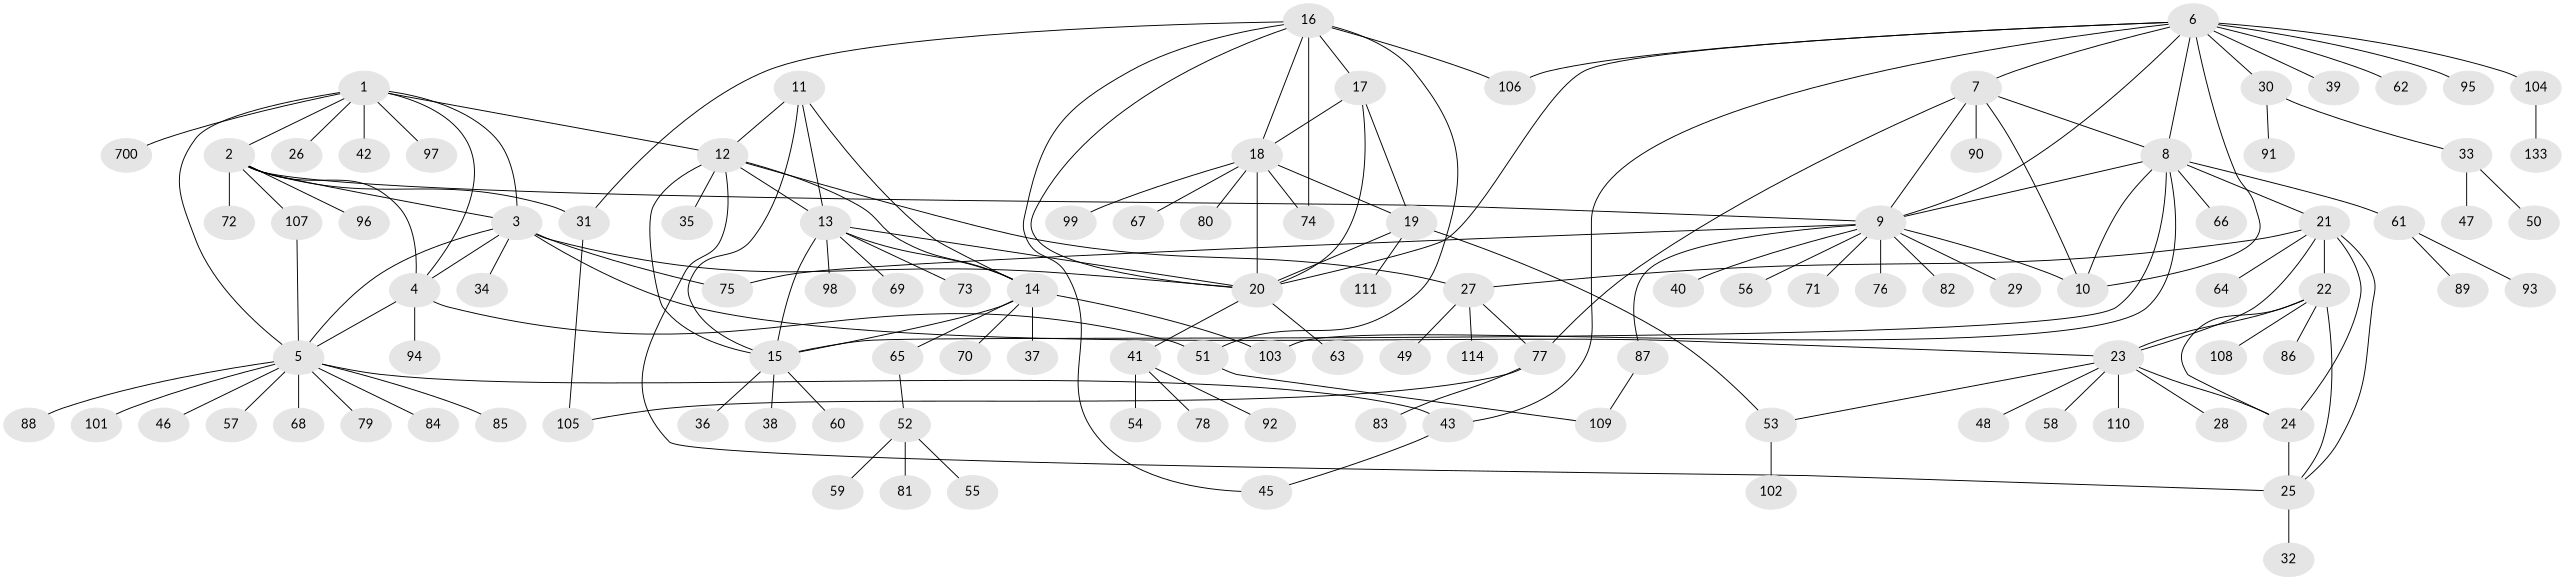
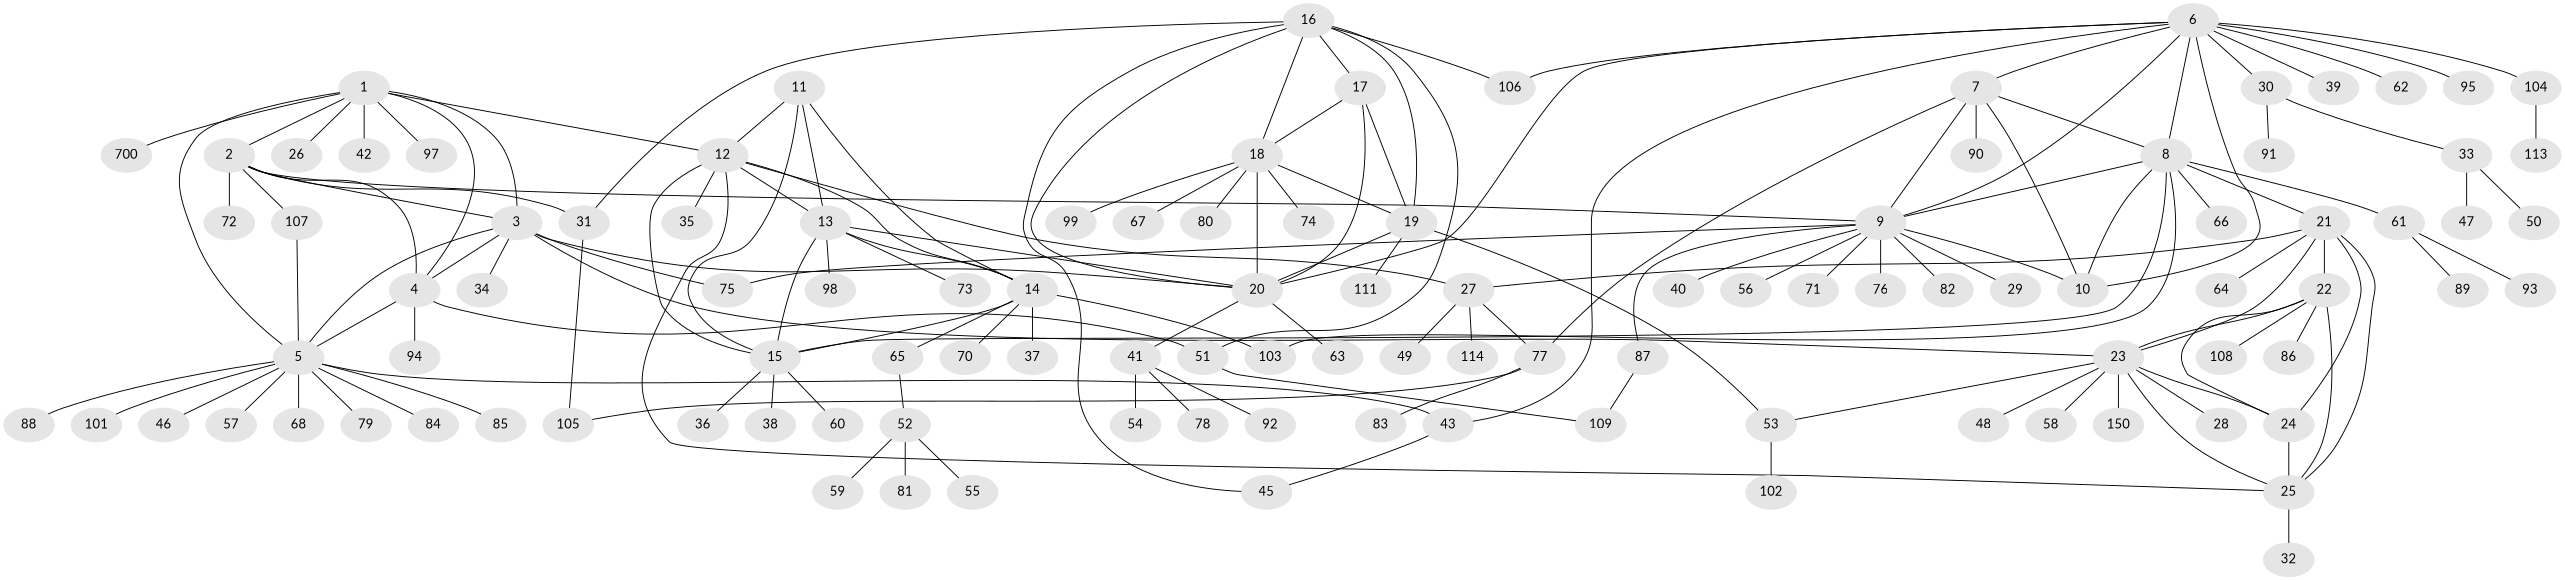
(1309, 113) -> (1407, 99)
(2536, 155) -> (2536, 155)
(364, 223) -> none
(898, 290) -> none
(2118, 425) -> (2118, 425)
none -> (2187, 441)
